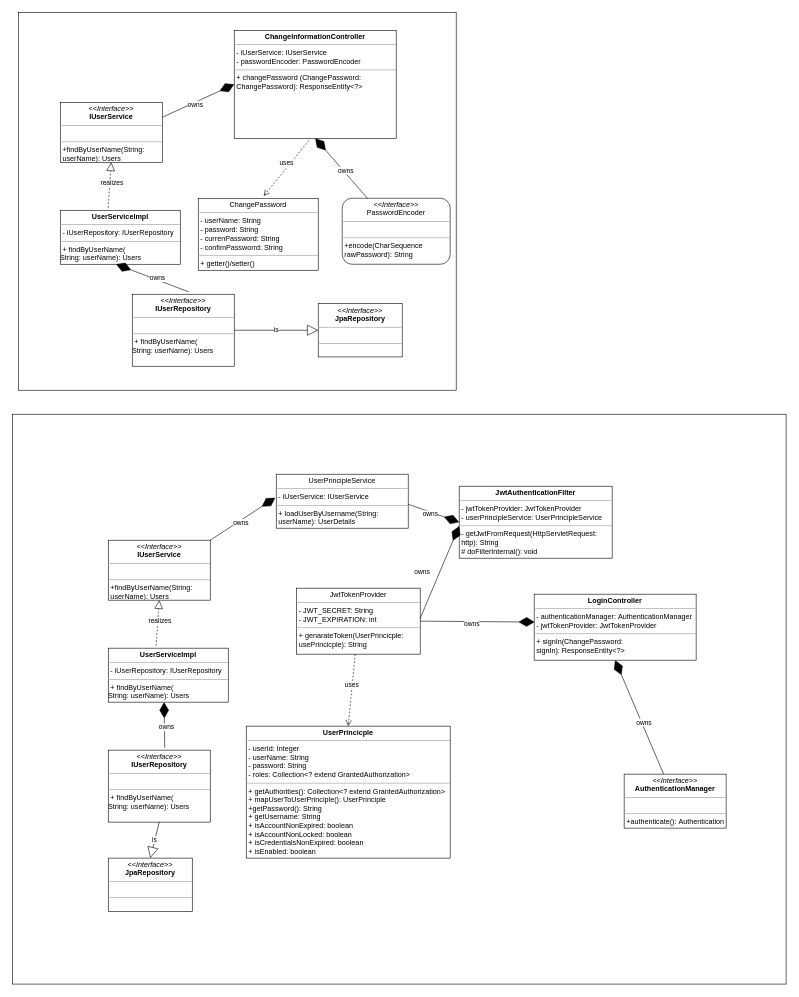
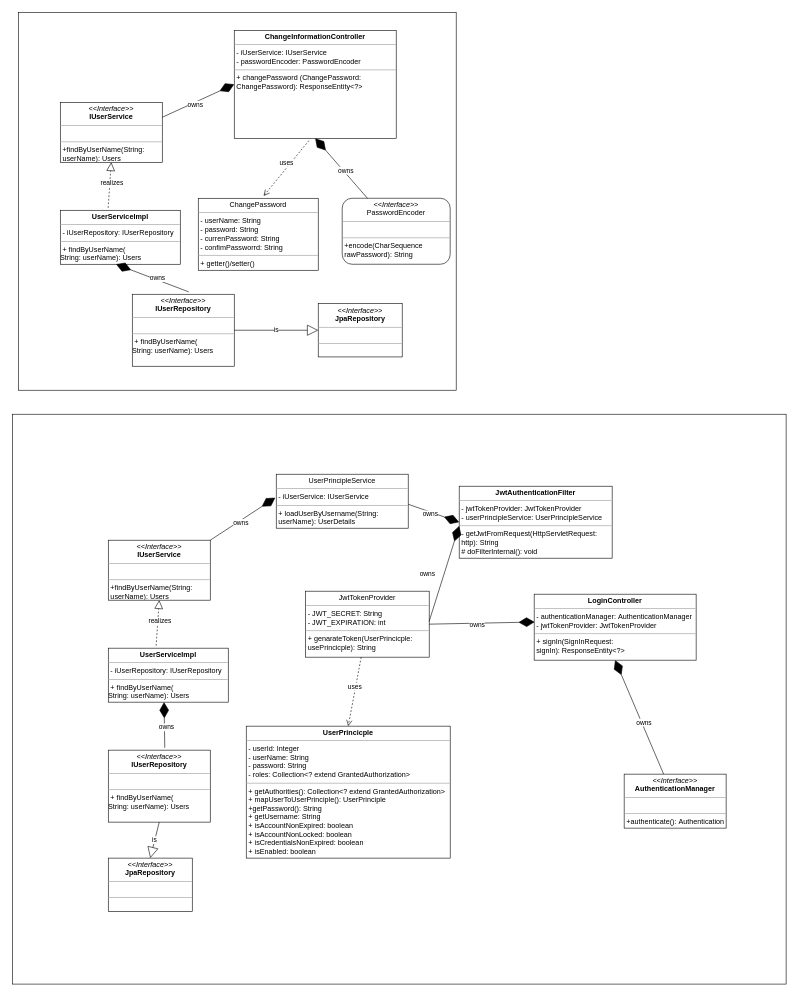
(616, 620) -> (616, 620)
(359, 621) -> (368, 624)
